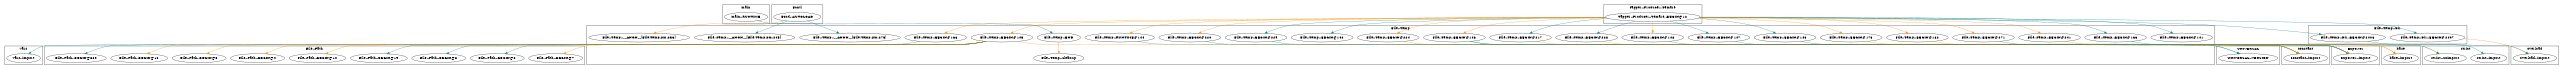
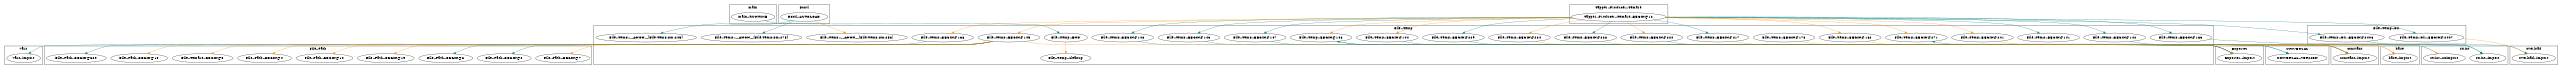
(1770, 21) -> none
(1653, 27) -> (1352, 18)
(1120, 38) -> (1387, 38)
(687, 44) -> (694, 44)
(1909, 44) -> (1787, 44)
(2219, 44) -> (2187, 44)
none -> (2306, 44)
(199, 58) -> (203, 58)
